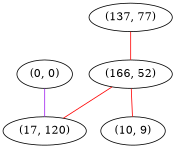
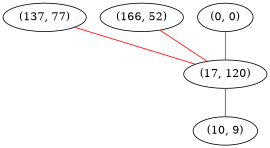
(131, 46) -> (135, 46)
(132, 103) -> (225, 103)
